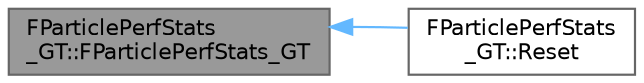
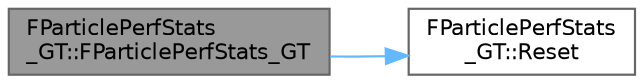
(380, 27) -> (358, 57)
